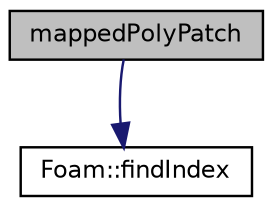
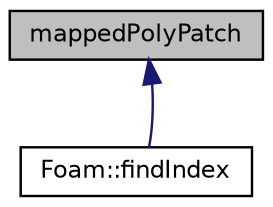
(120, 91) -> (152, 116)
